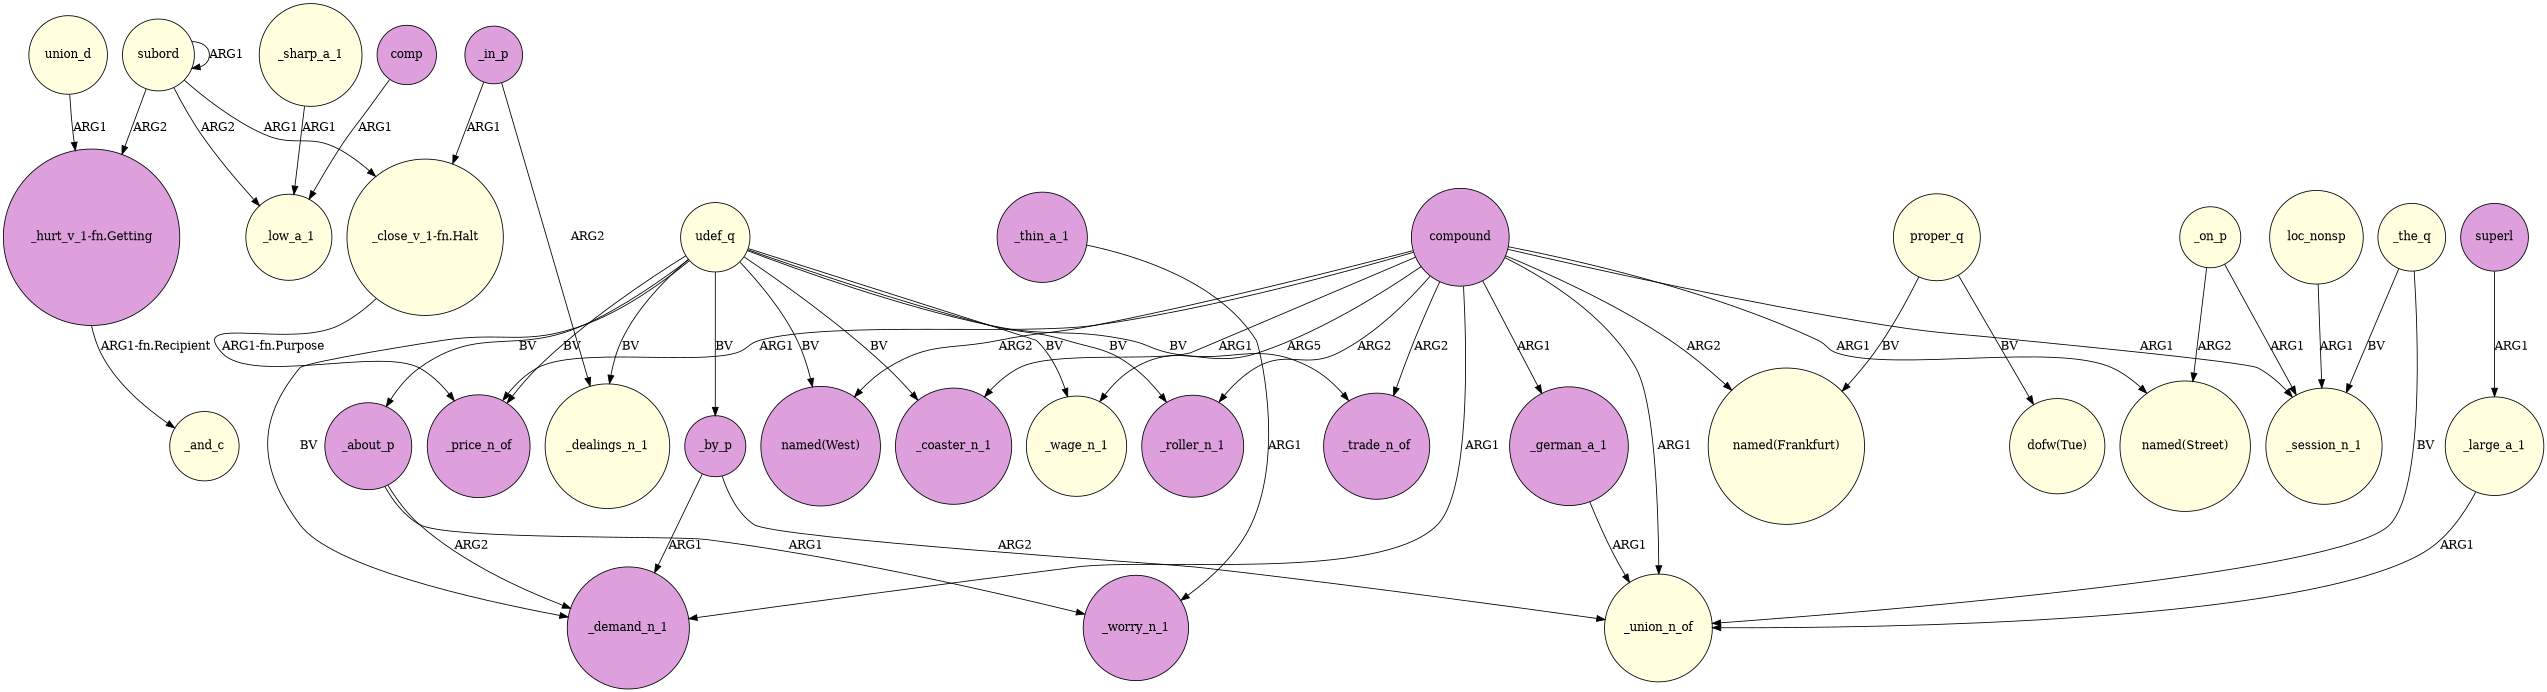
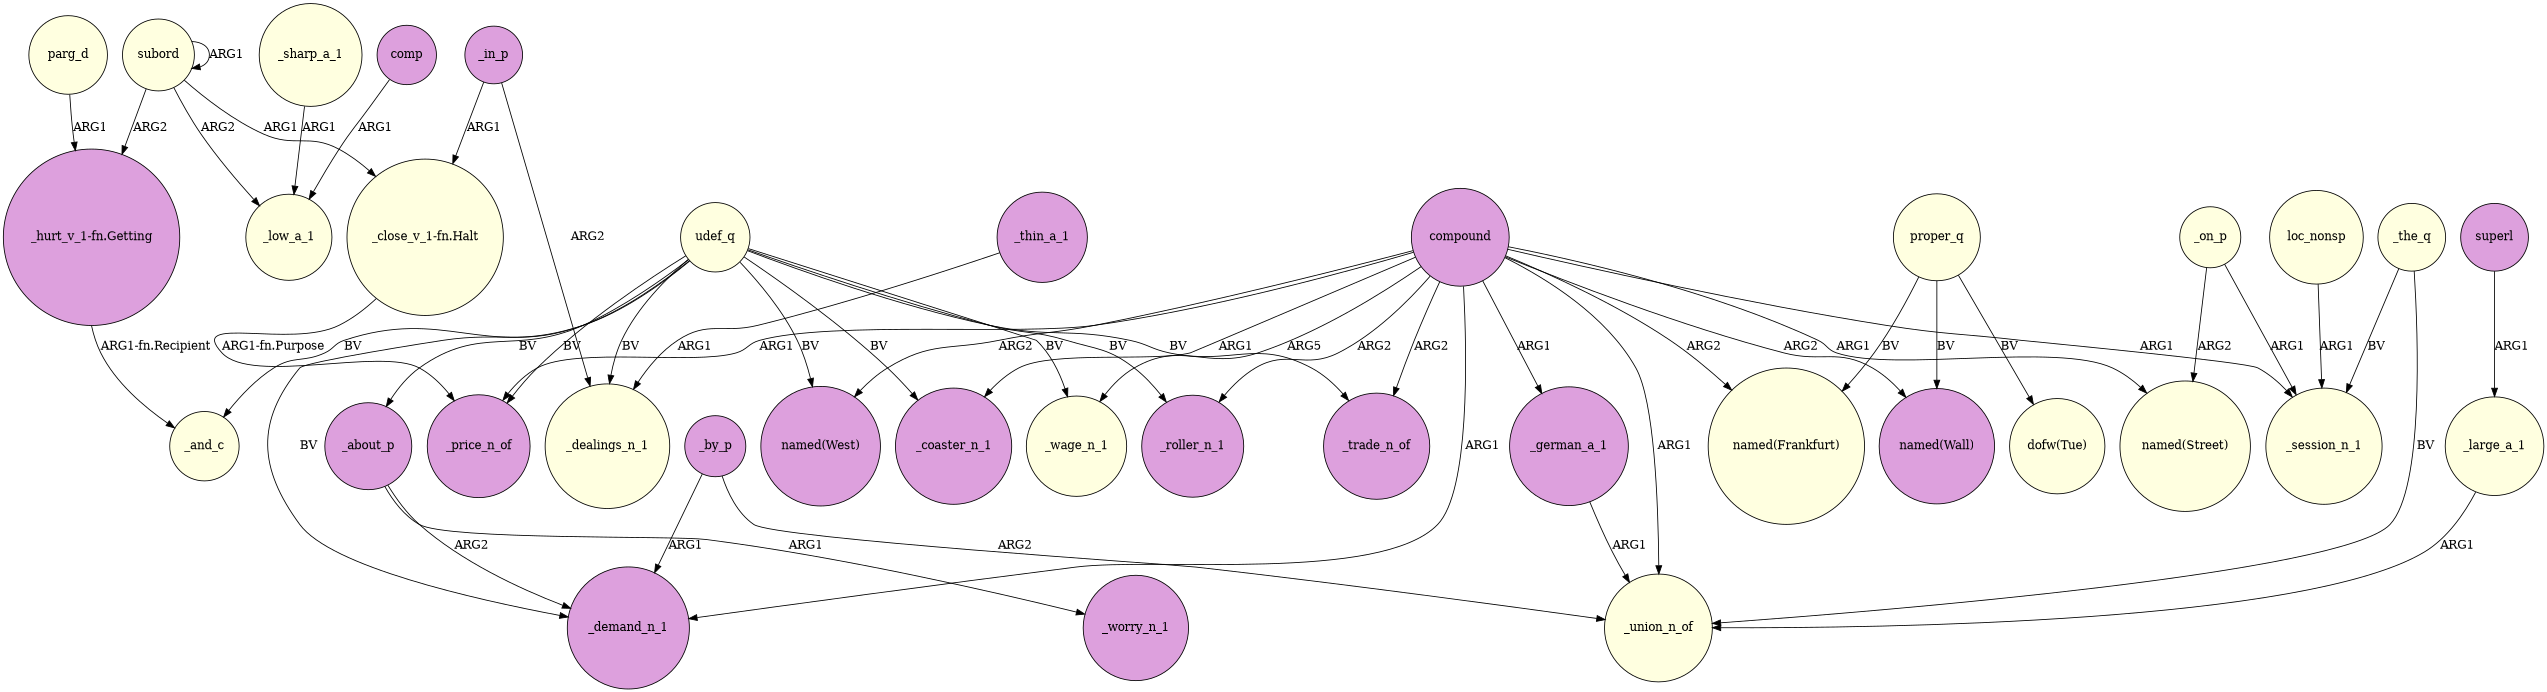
(68, 55) -> (68, 55)
(715, 340) -> (457, 332)
(1265, 381) -> (802, 314)
none -> (1937, 446)
